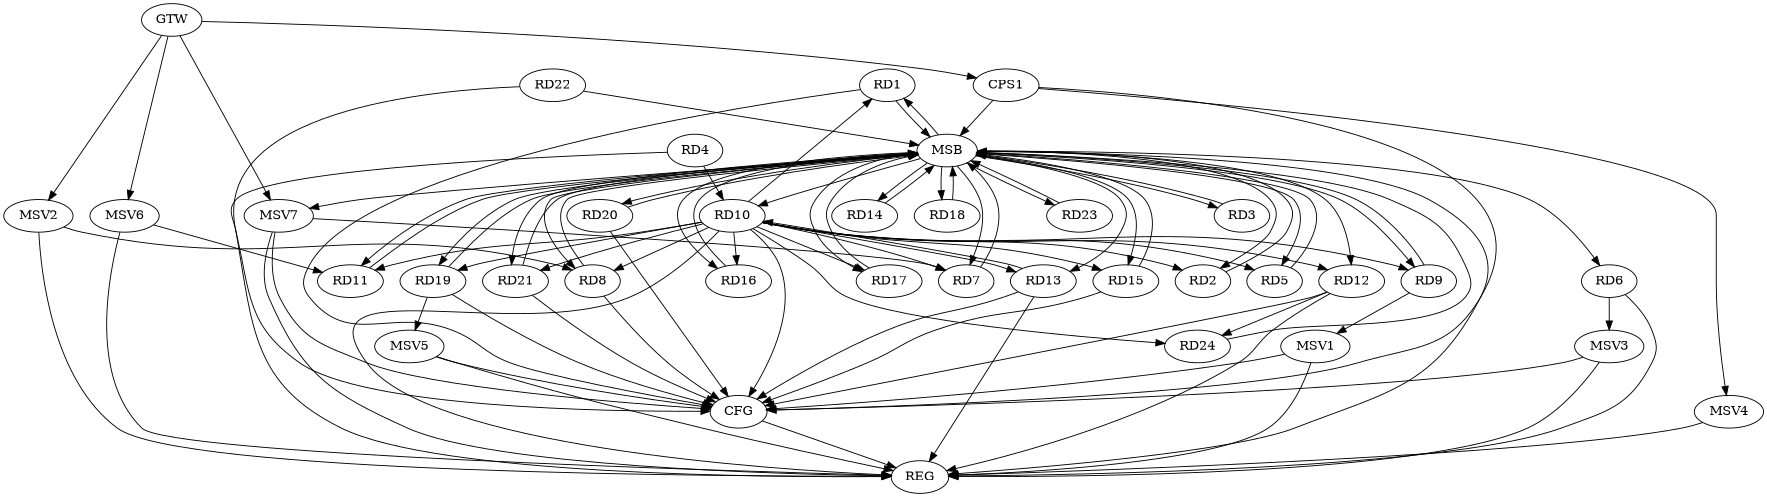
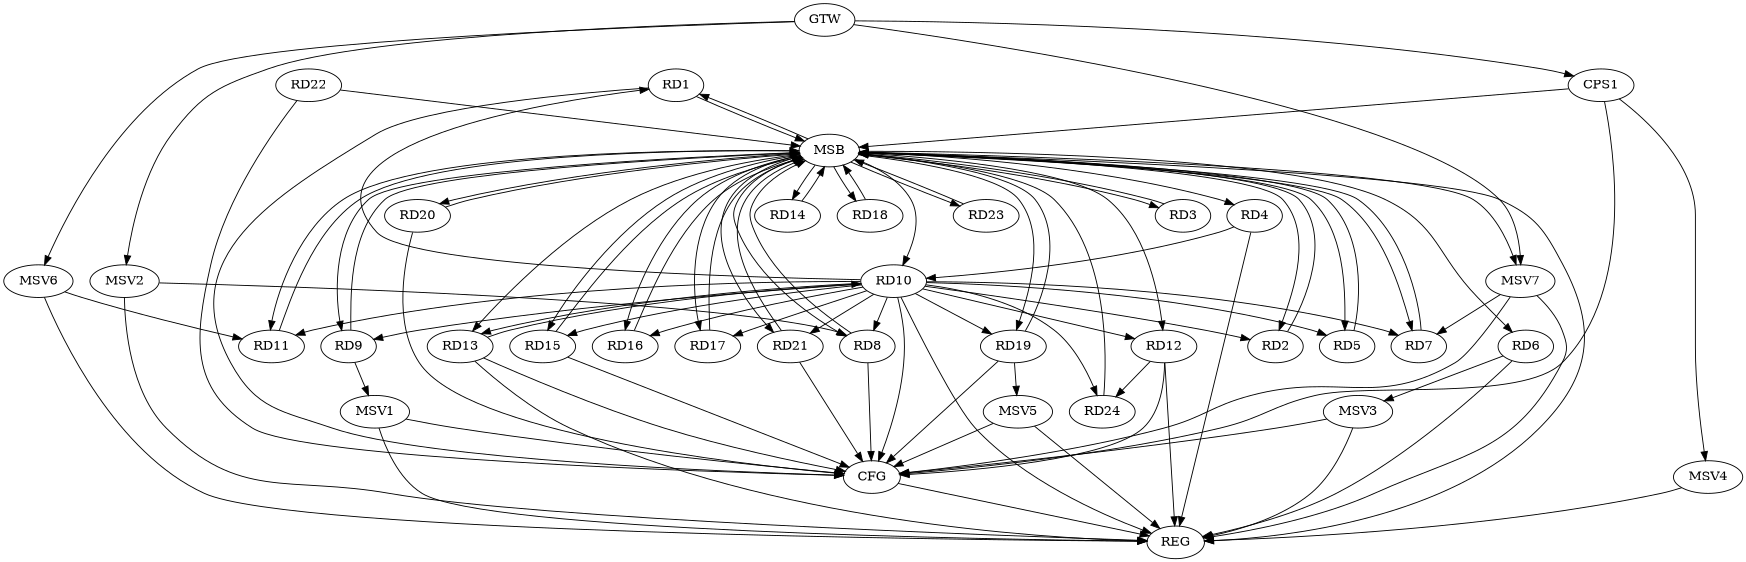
none -> (1053, 168)
